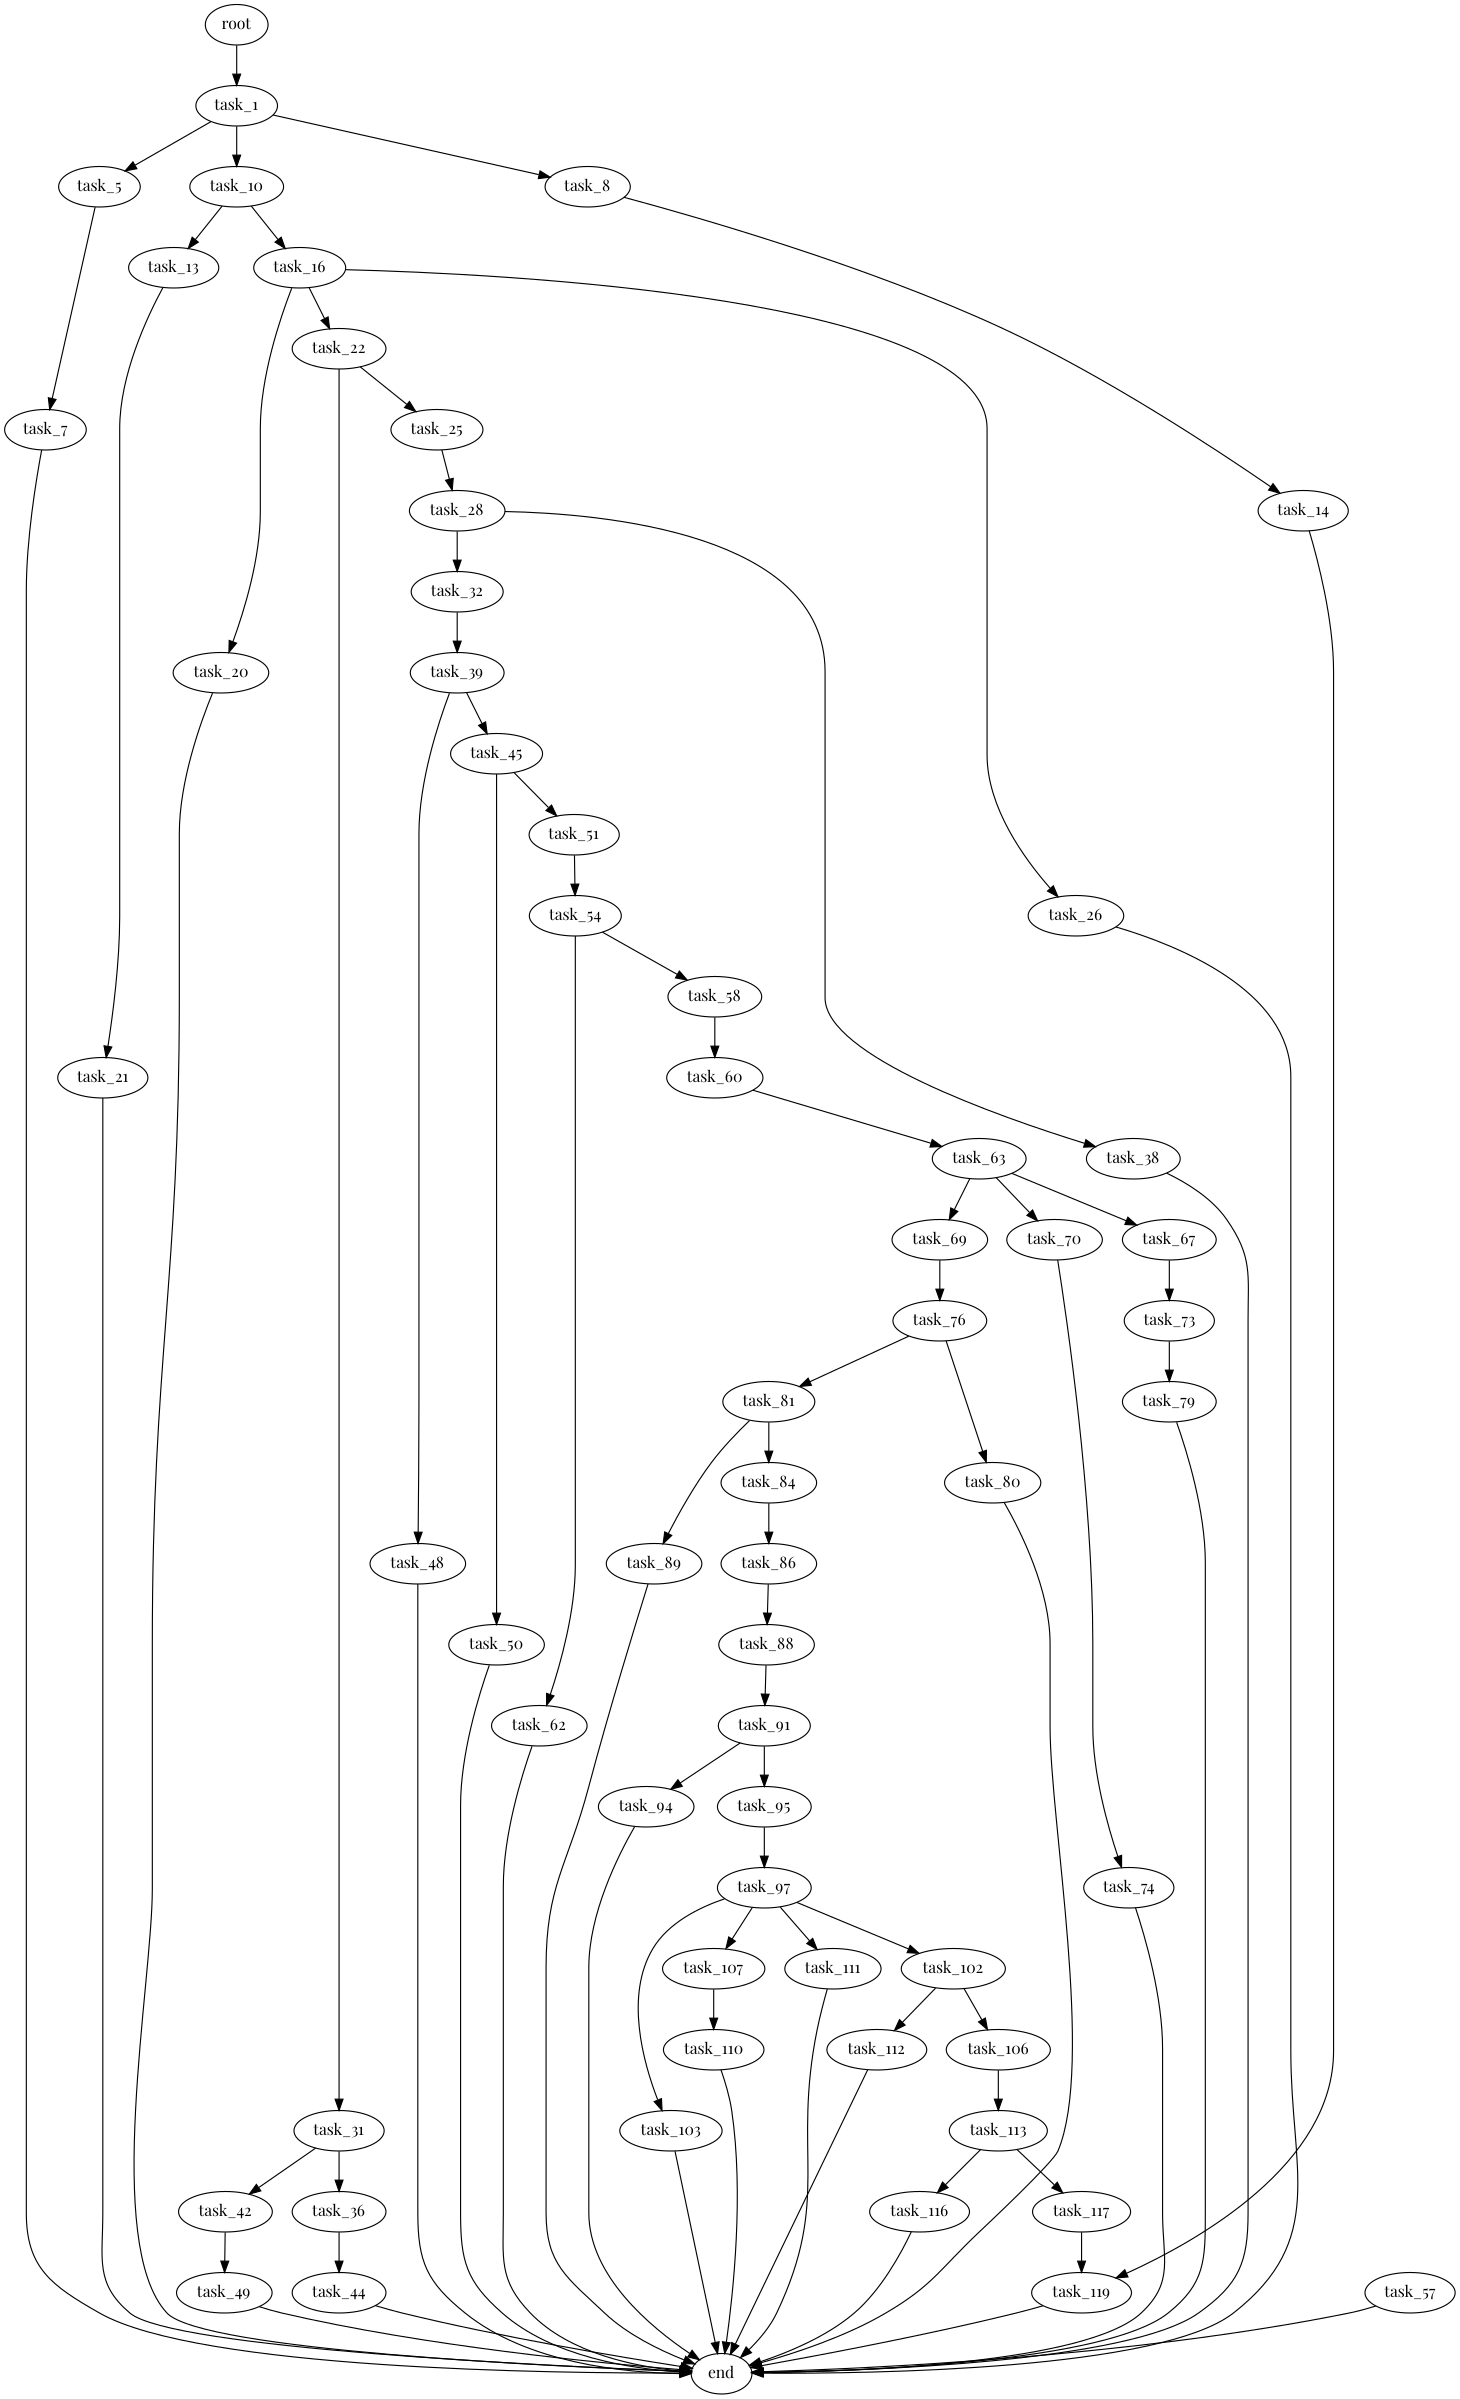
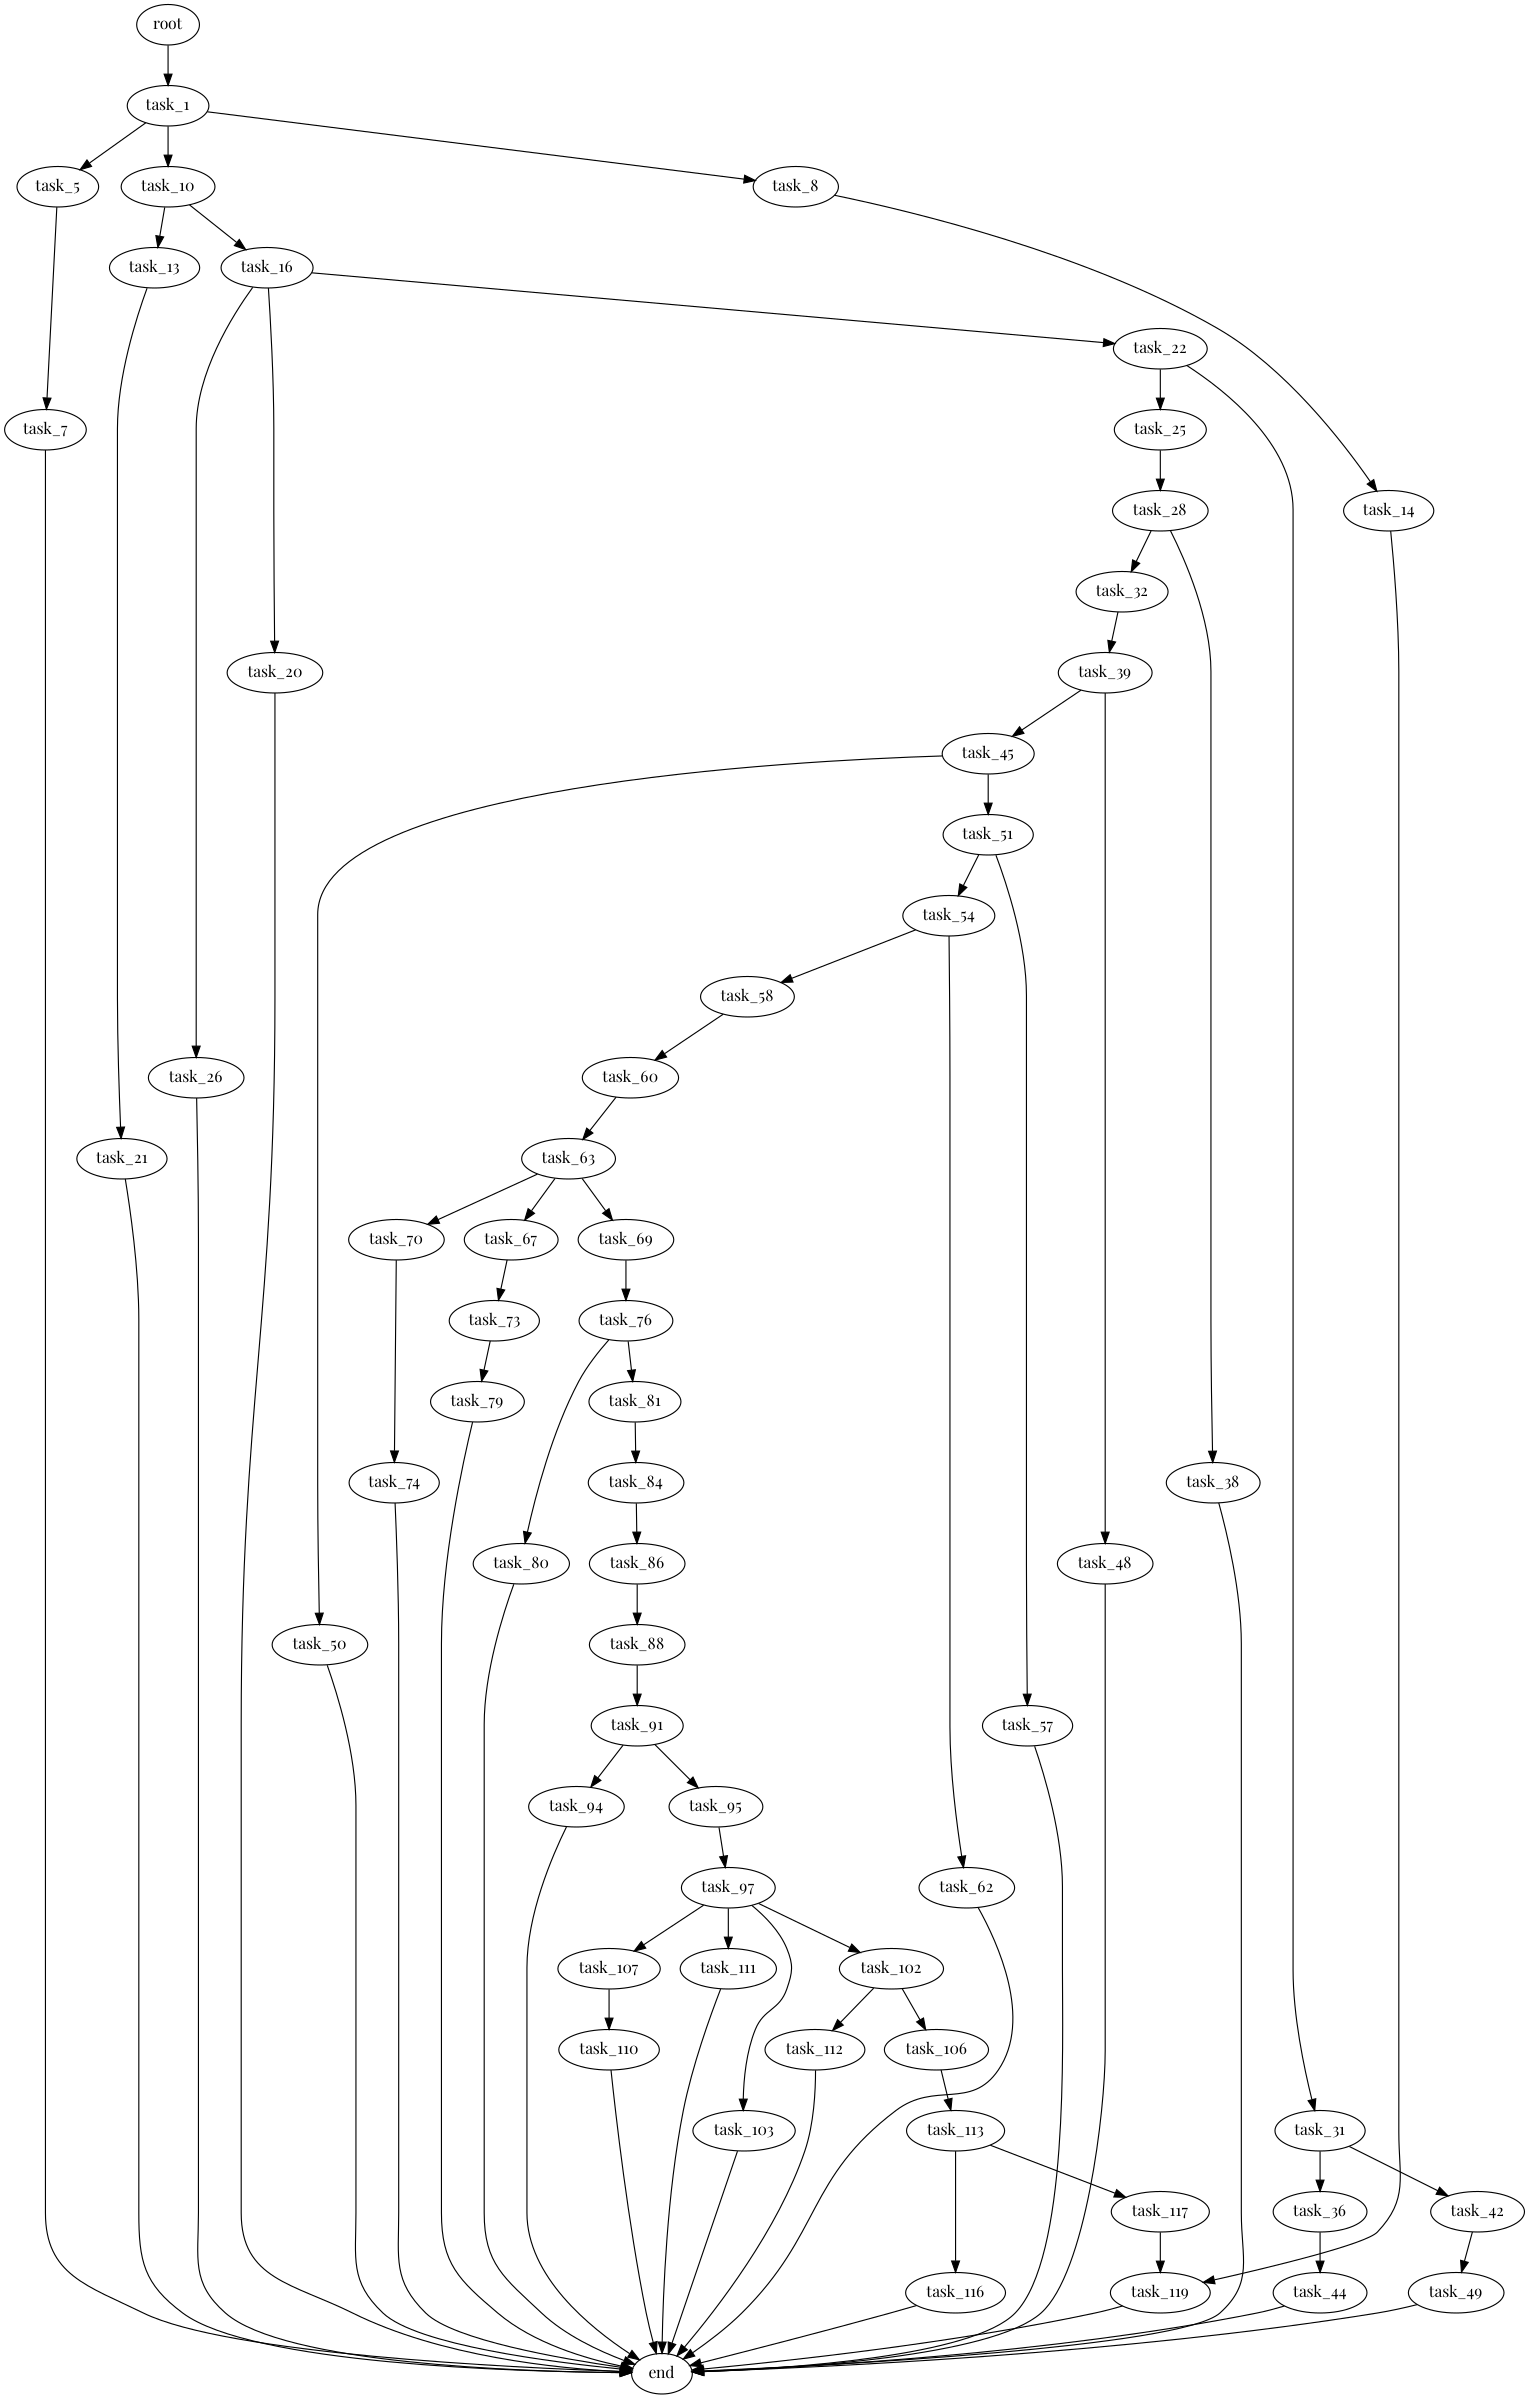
none -> (1026, 1273)
(654, 1564) -> none
